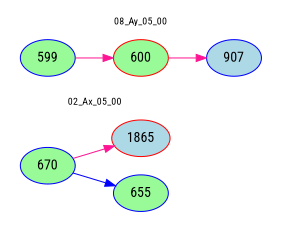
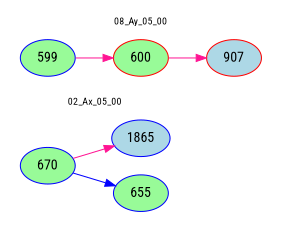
(234, 58) -> (234, 58)
(141, 138) -> (141, 138)
